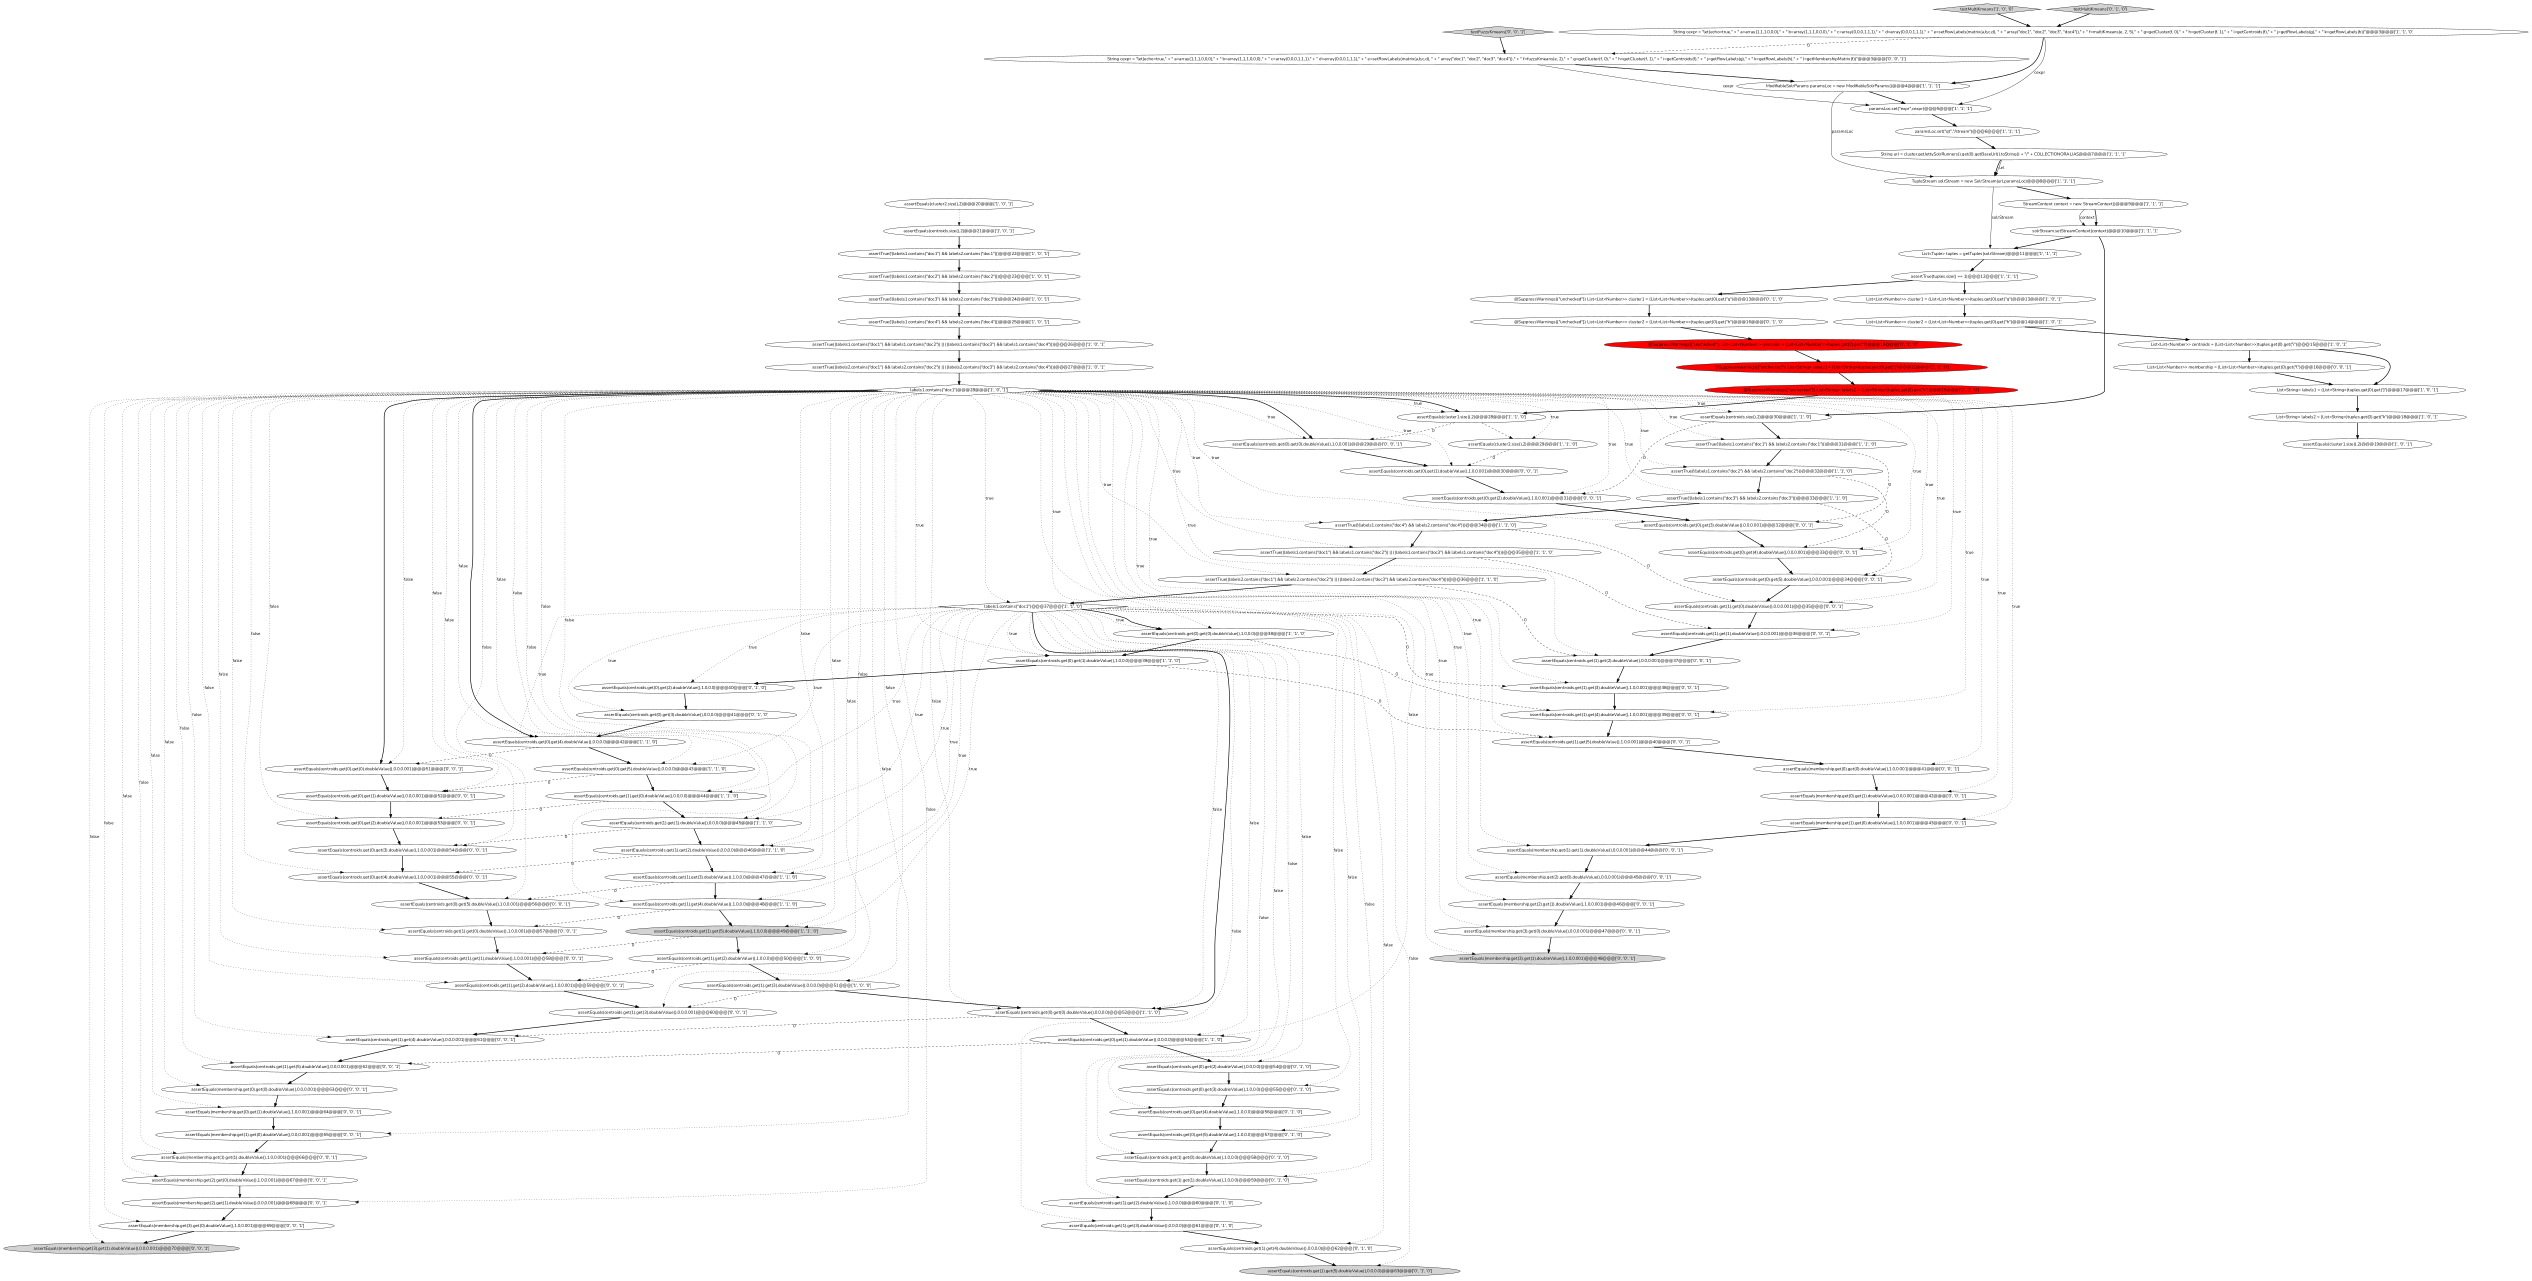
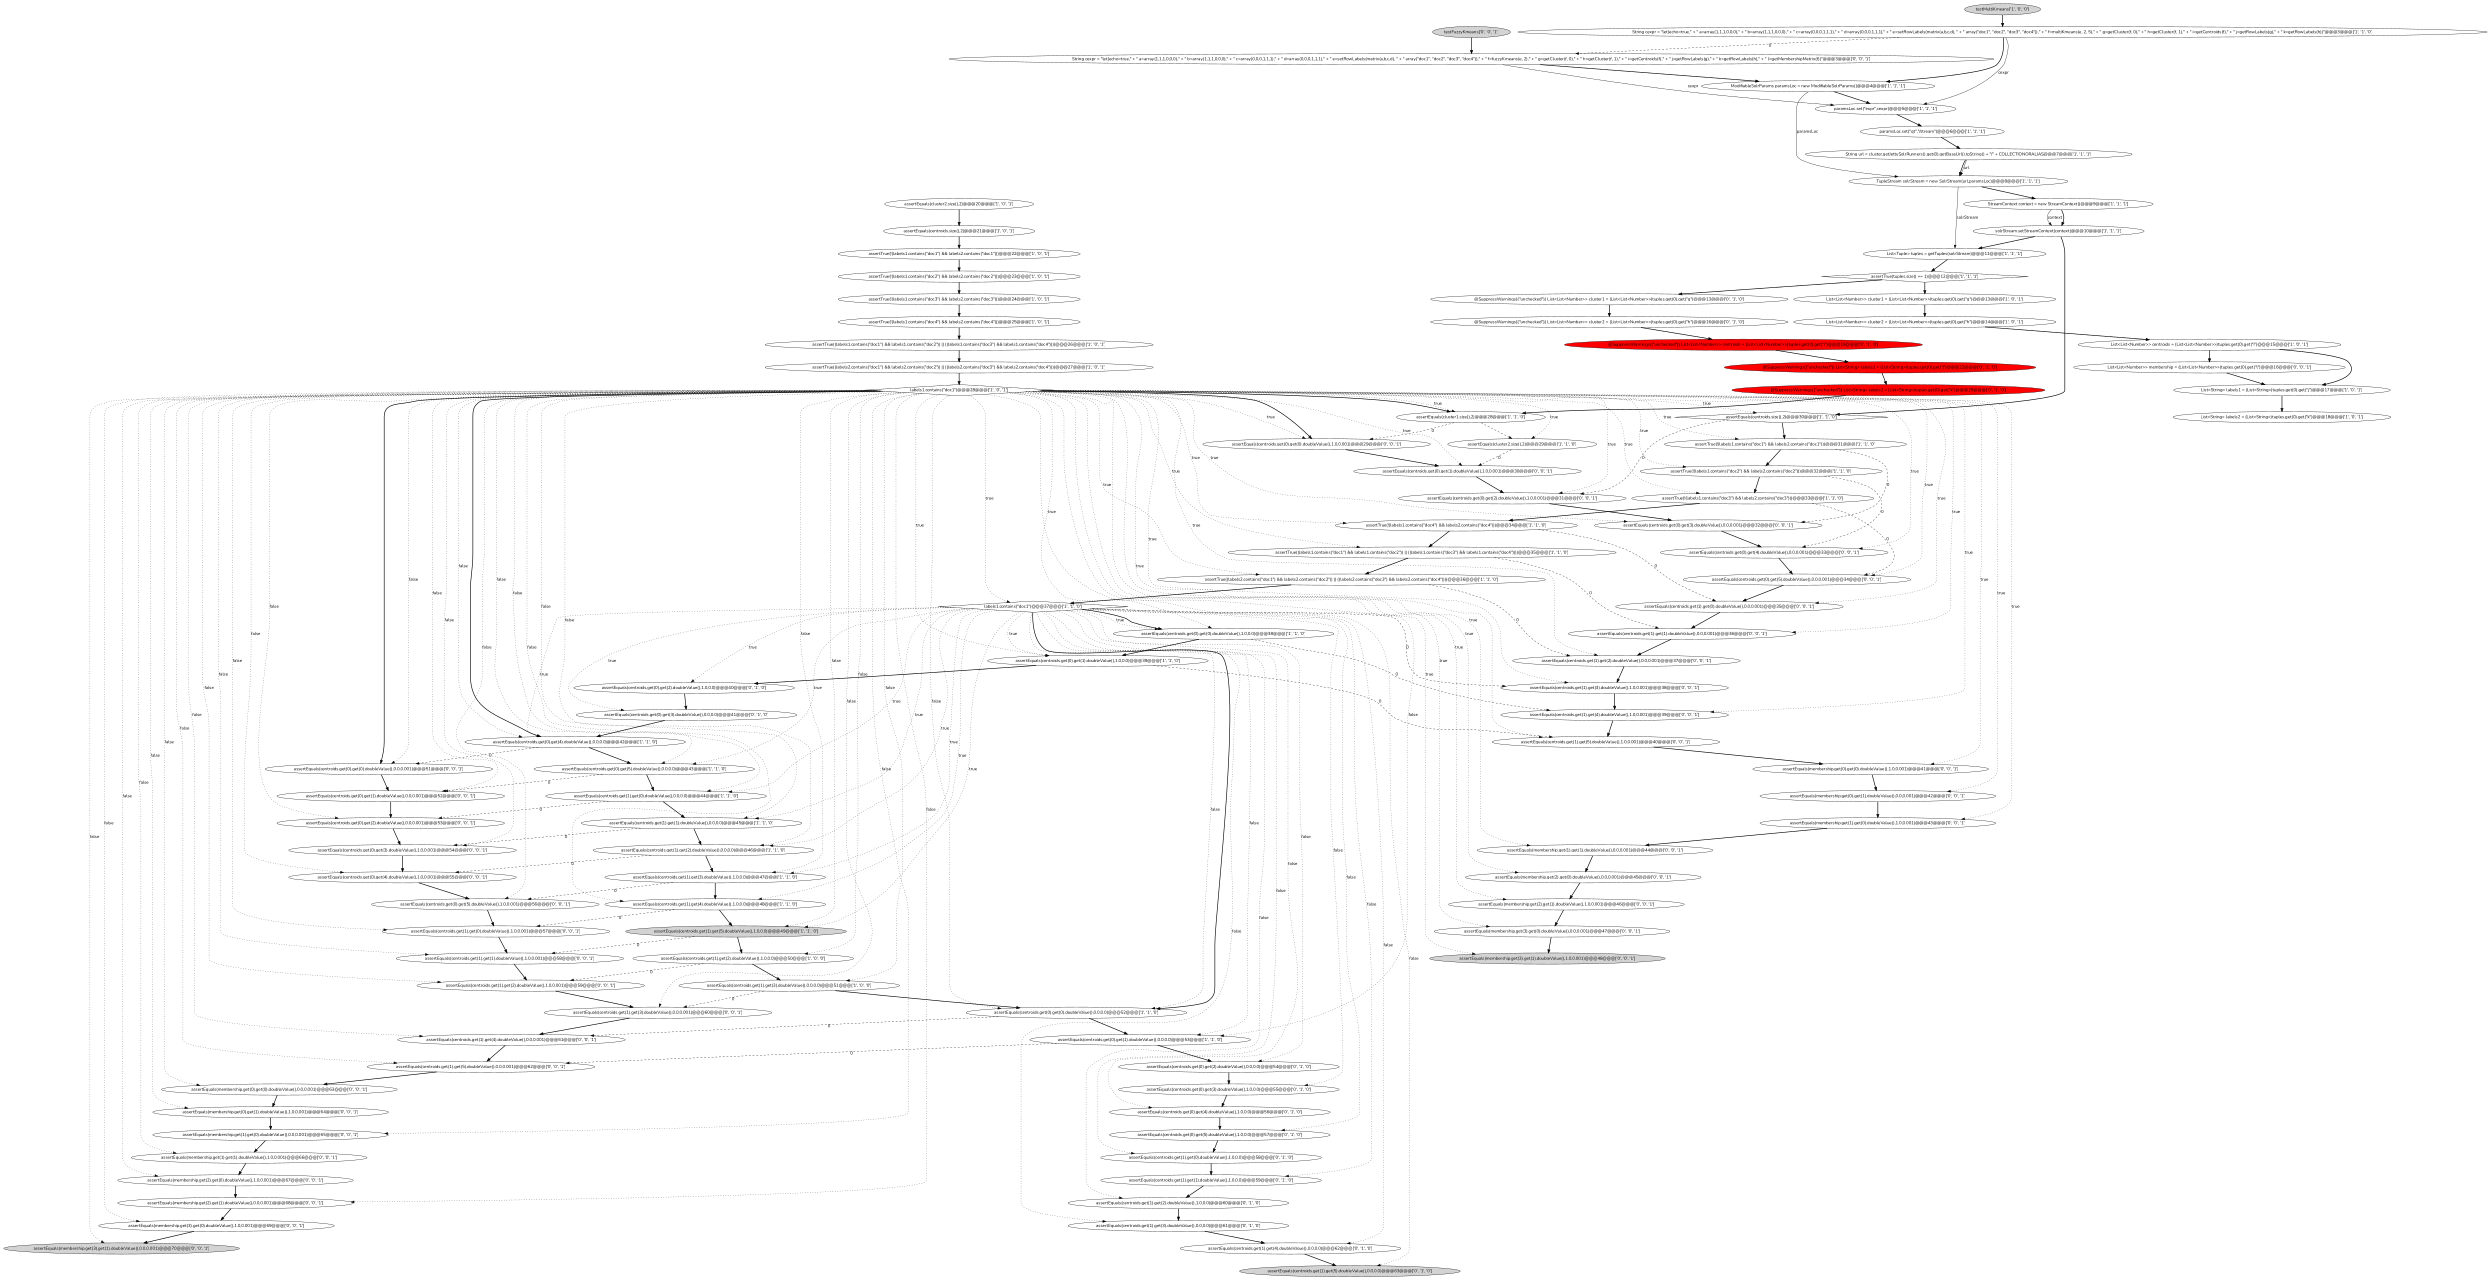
(1987, 9) -> (2003, 9)
(2100, 9) -> none
(1498, 32) -> (1472, 32)
(959, 216) -> (959, 216)
(1965, 277) -> (1925, 277)
(1756, 417) -> (1781, 417)
(2358, 444) -> none
